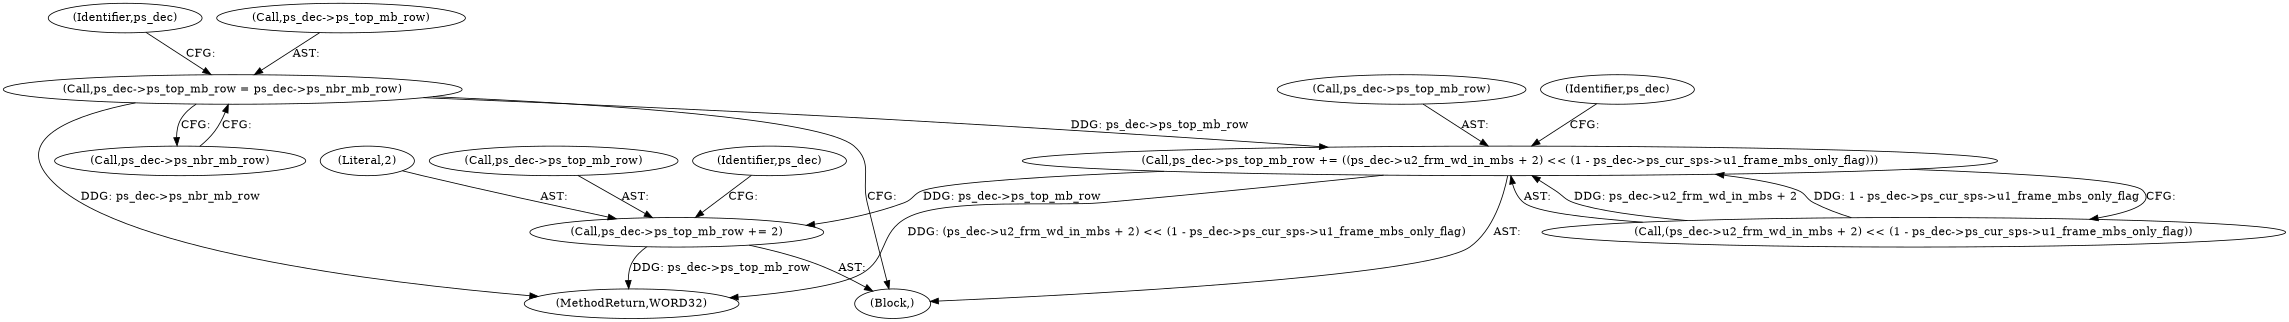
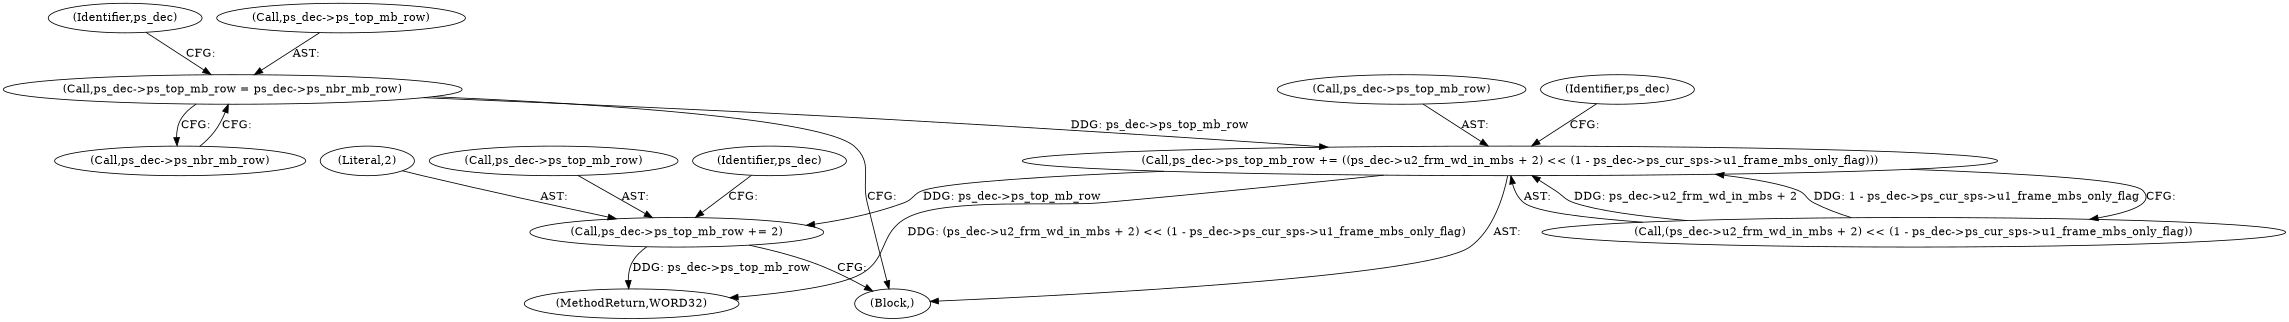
(212, 249) -> none
(854, 268) -> (854, 268)
